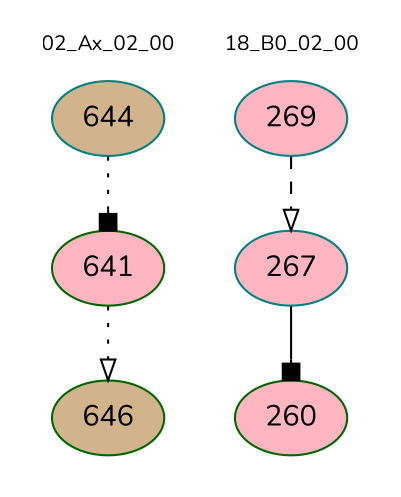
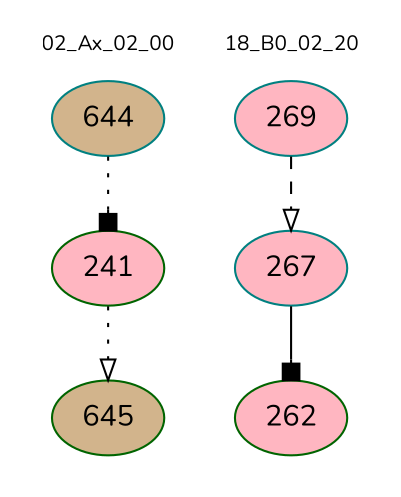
(292, 45) -> (292, 45)
(108, 268) -> (108, 268)
(108, 418) -> (108, 418)
(291, 418) -> (291, 418)
